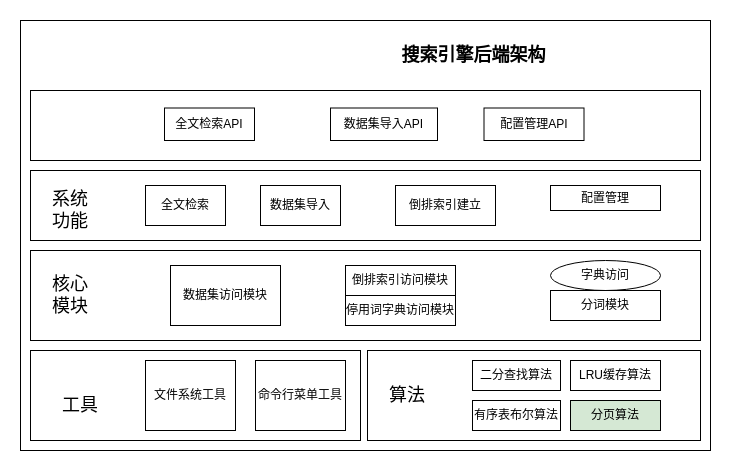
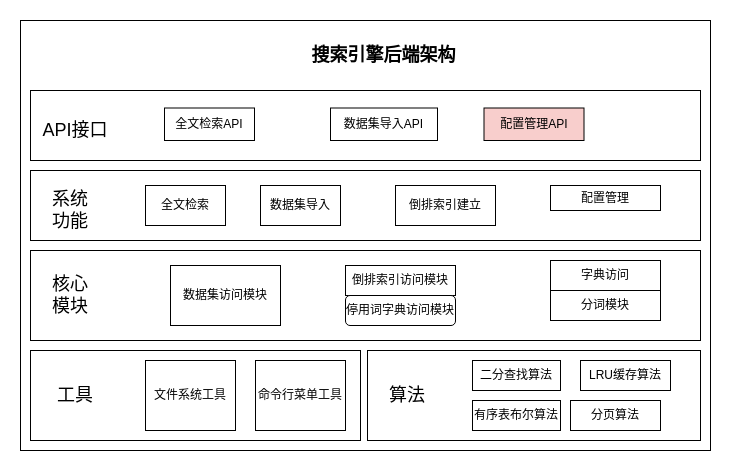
(474, 56) -> (384, 56)
(534, 124) -> (534, 124)
none -> (76, 131)
(606, 276) -> (606, 276)
(401, 311) -> (401, 311)
(616, 376) -> (626, 376)
(81, 406) -> (76, 396)
(616, 416) -> (616, 416)
